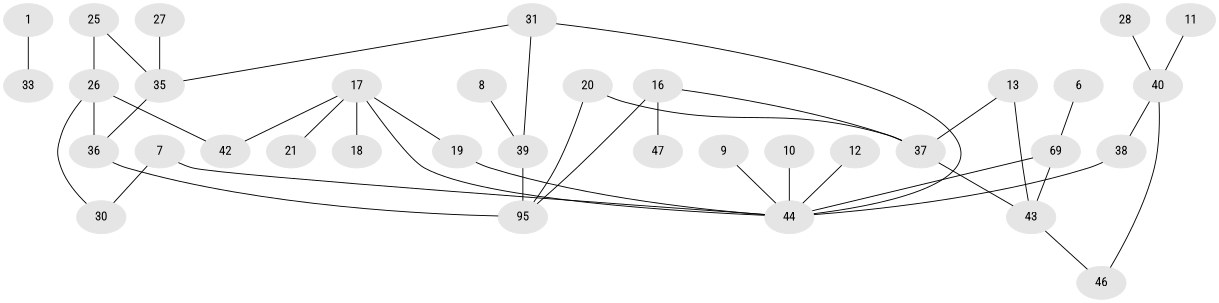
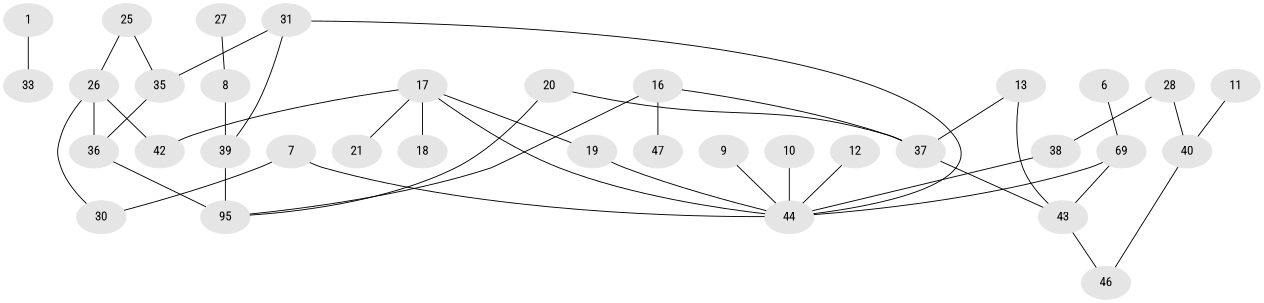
(160, 53) -> (223, 47)
(1140, 119) -> (1119, 115)
